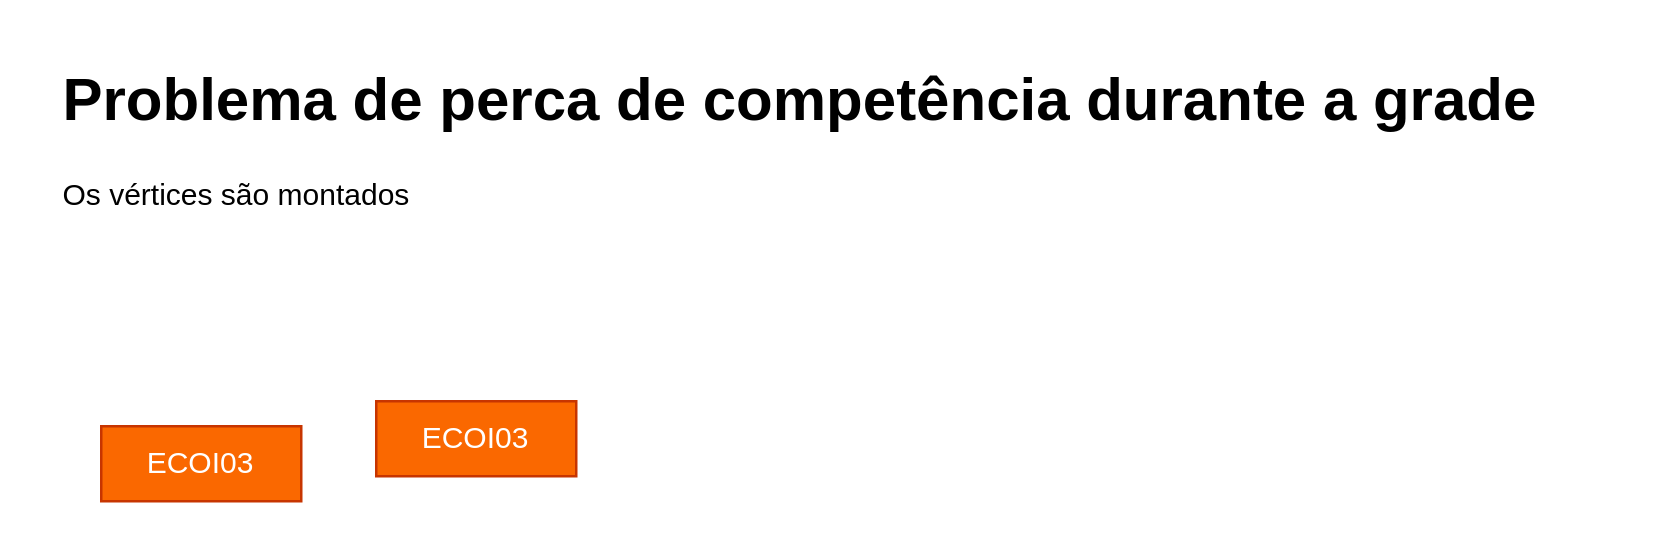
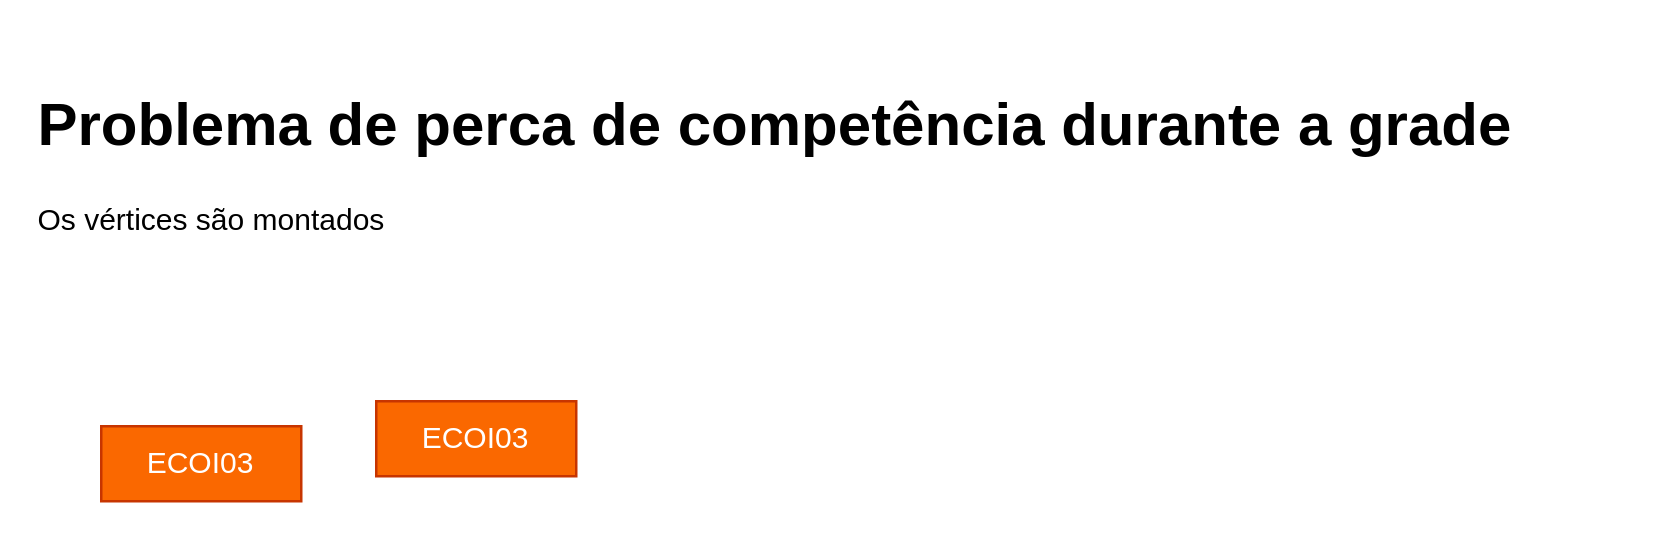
(839, 201) -> (814, 226)
